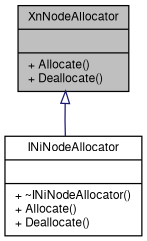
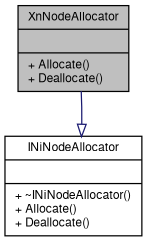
(65, 120) -> (82, 108)
